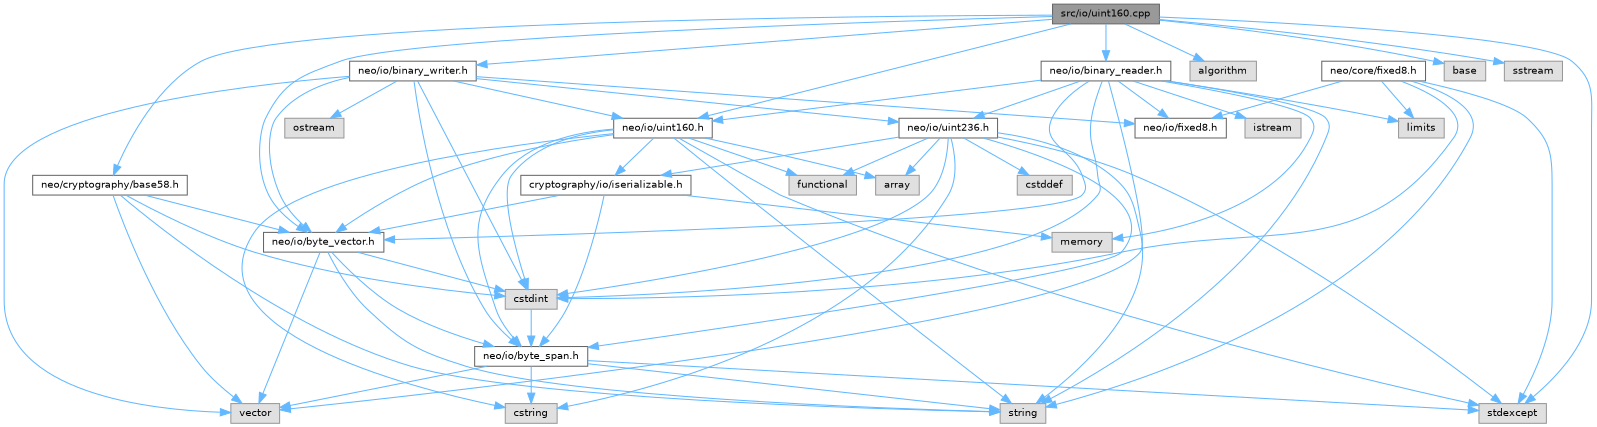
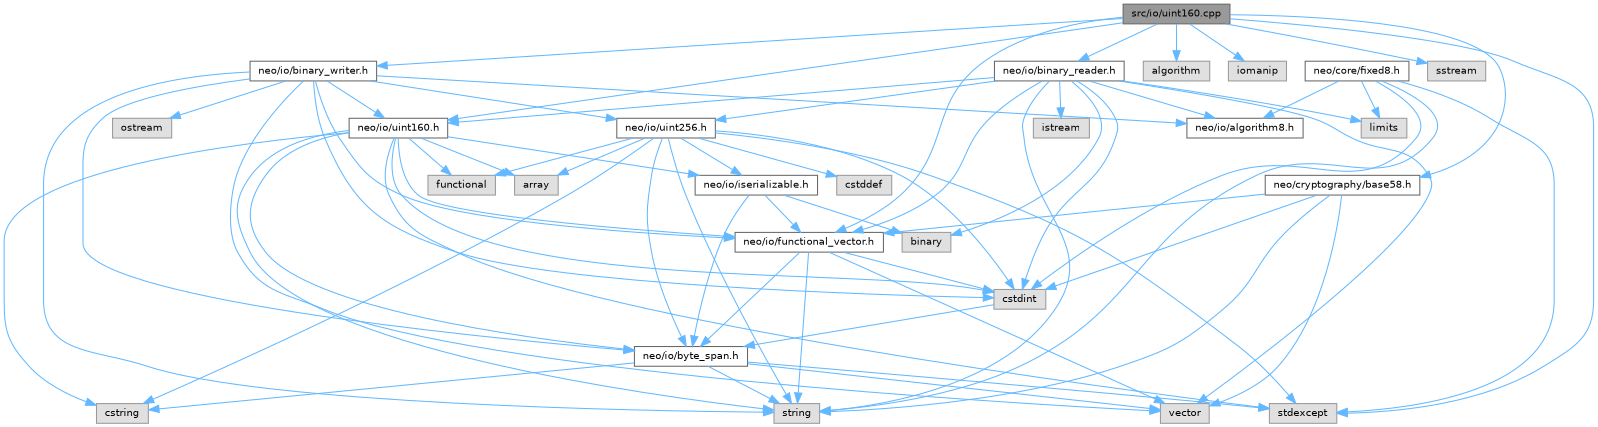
(1465, 71) -> (1257, 71)
(948, 128) -> (666, 128)
(1181, 128) -> (1245, 128)
(606, 185) -> (756, 185)
(324, 242) -> (809, 242)
(1082, 242) -> (926, 242)
none -> (173, 372)
